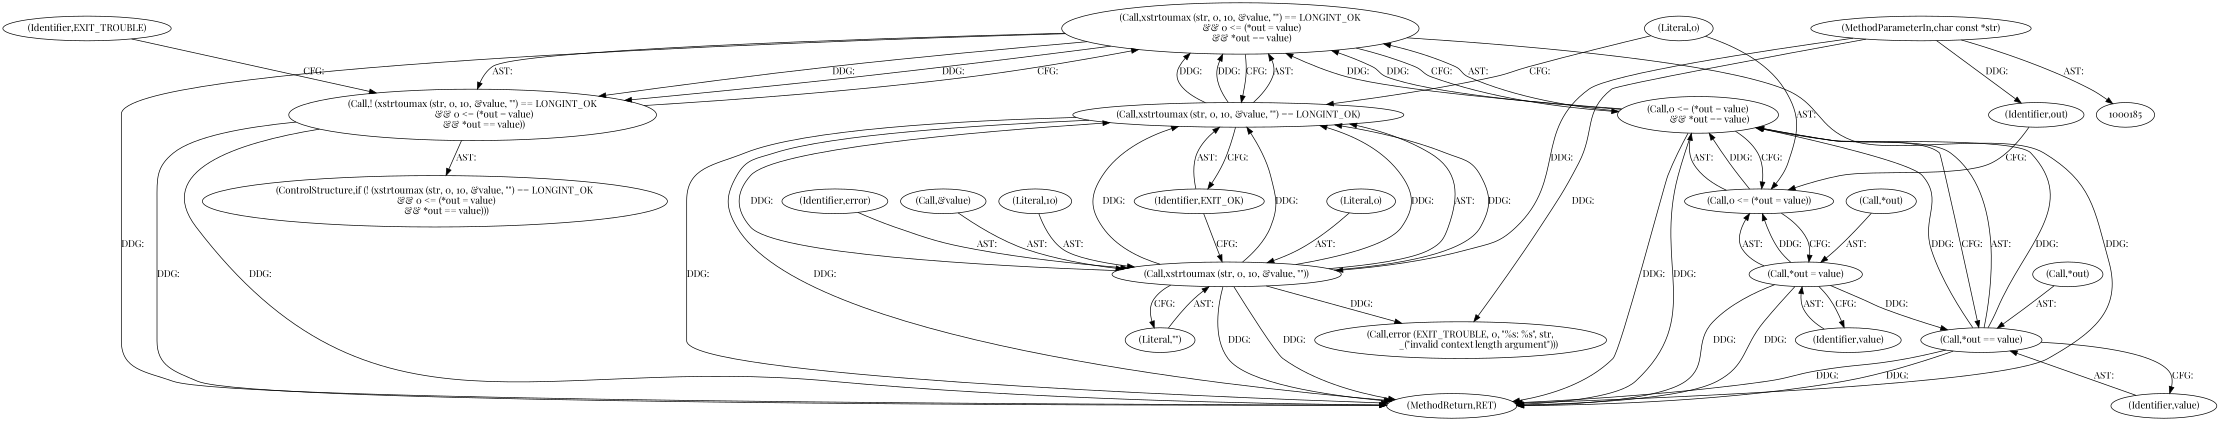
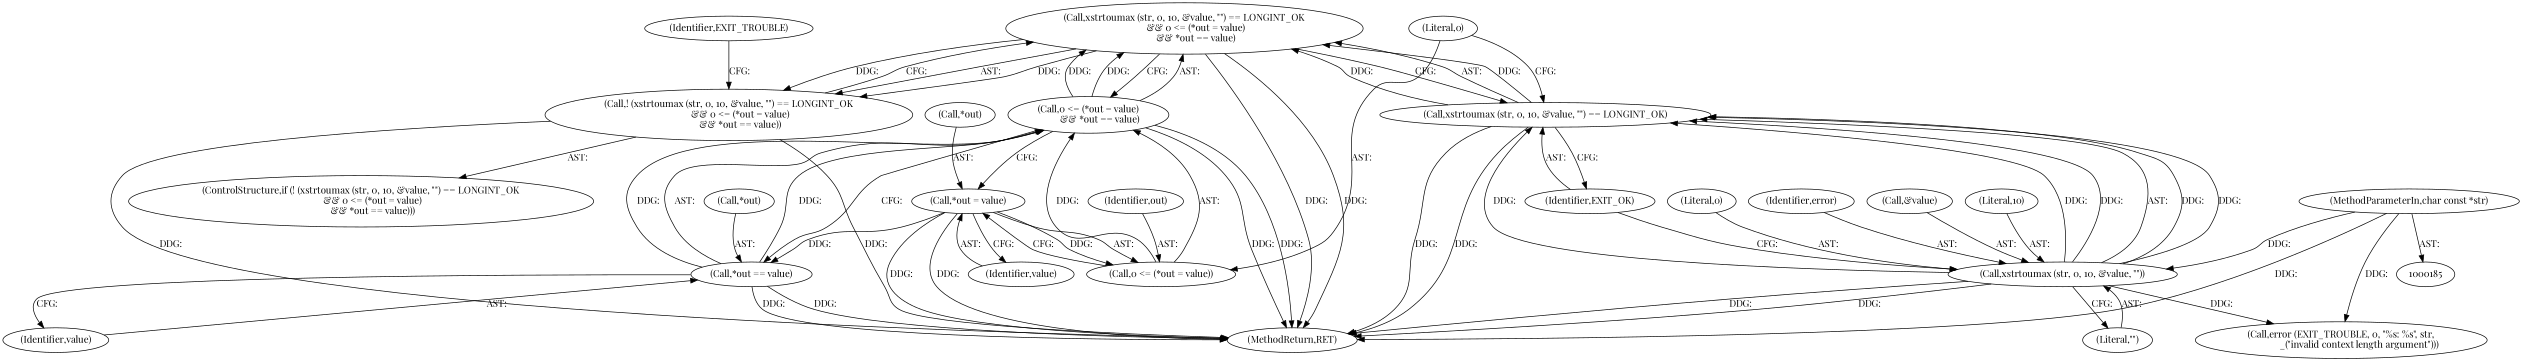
(1976, 70) -> (1885, 329)
(1757, 152) -> (1015, 154)
(2017, 158) -> (1169, 245)
